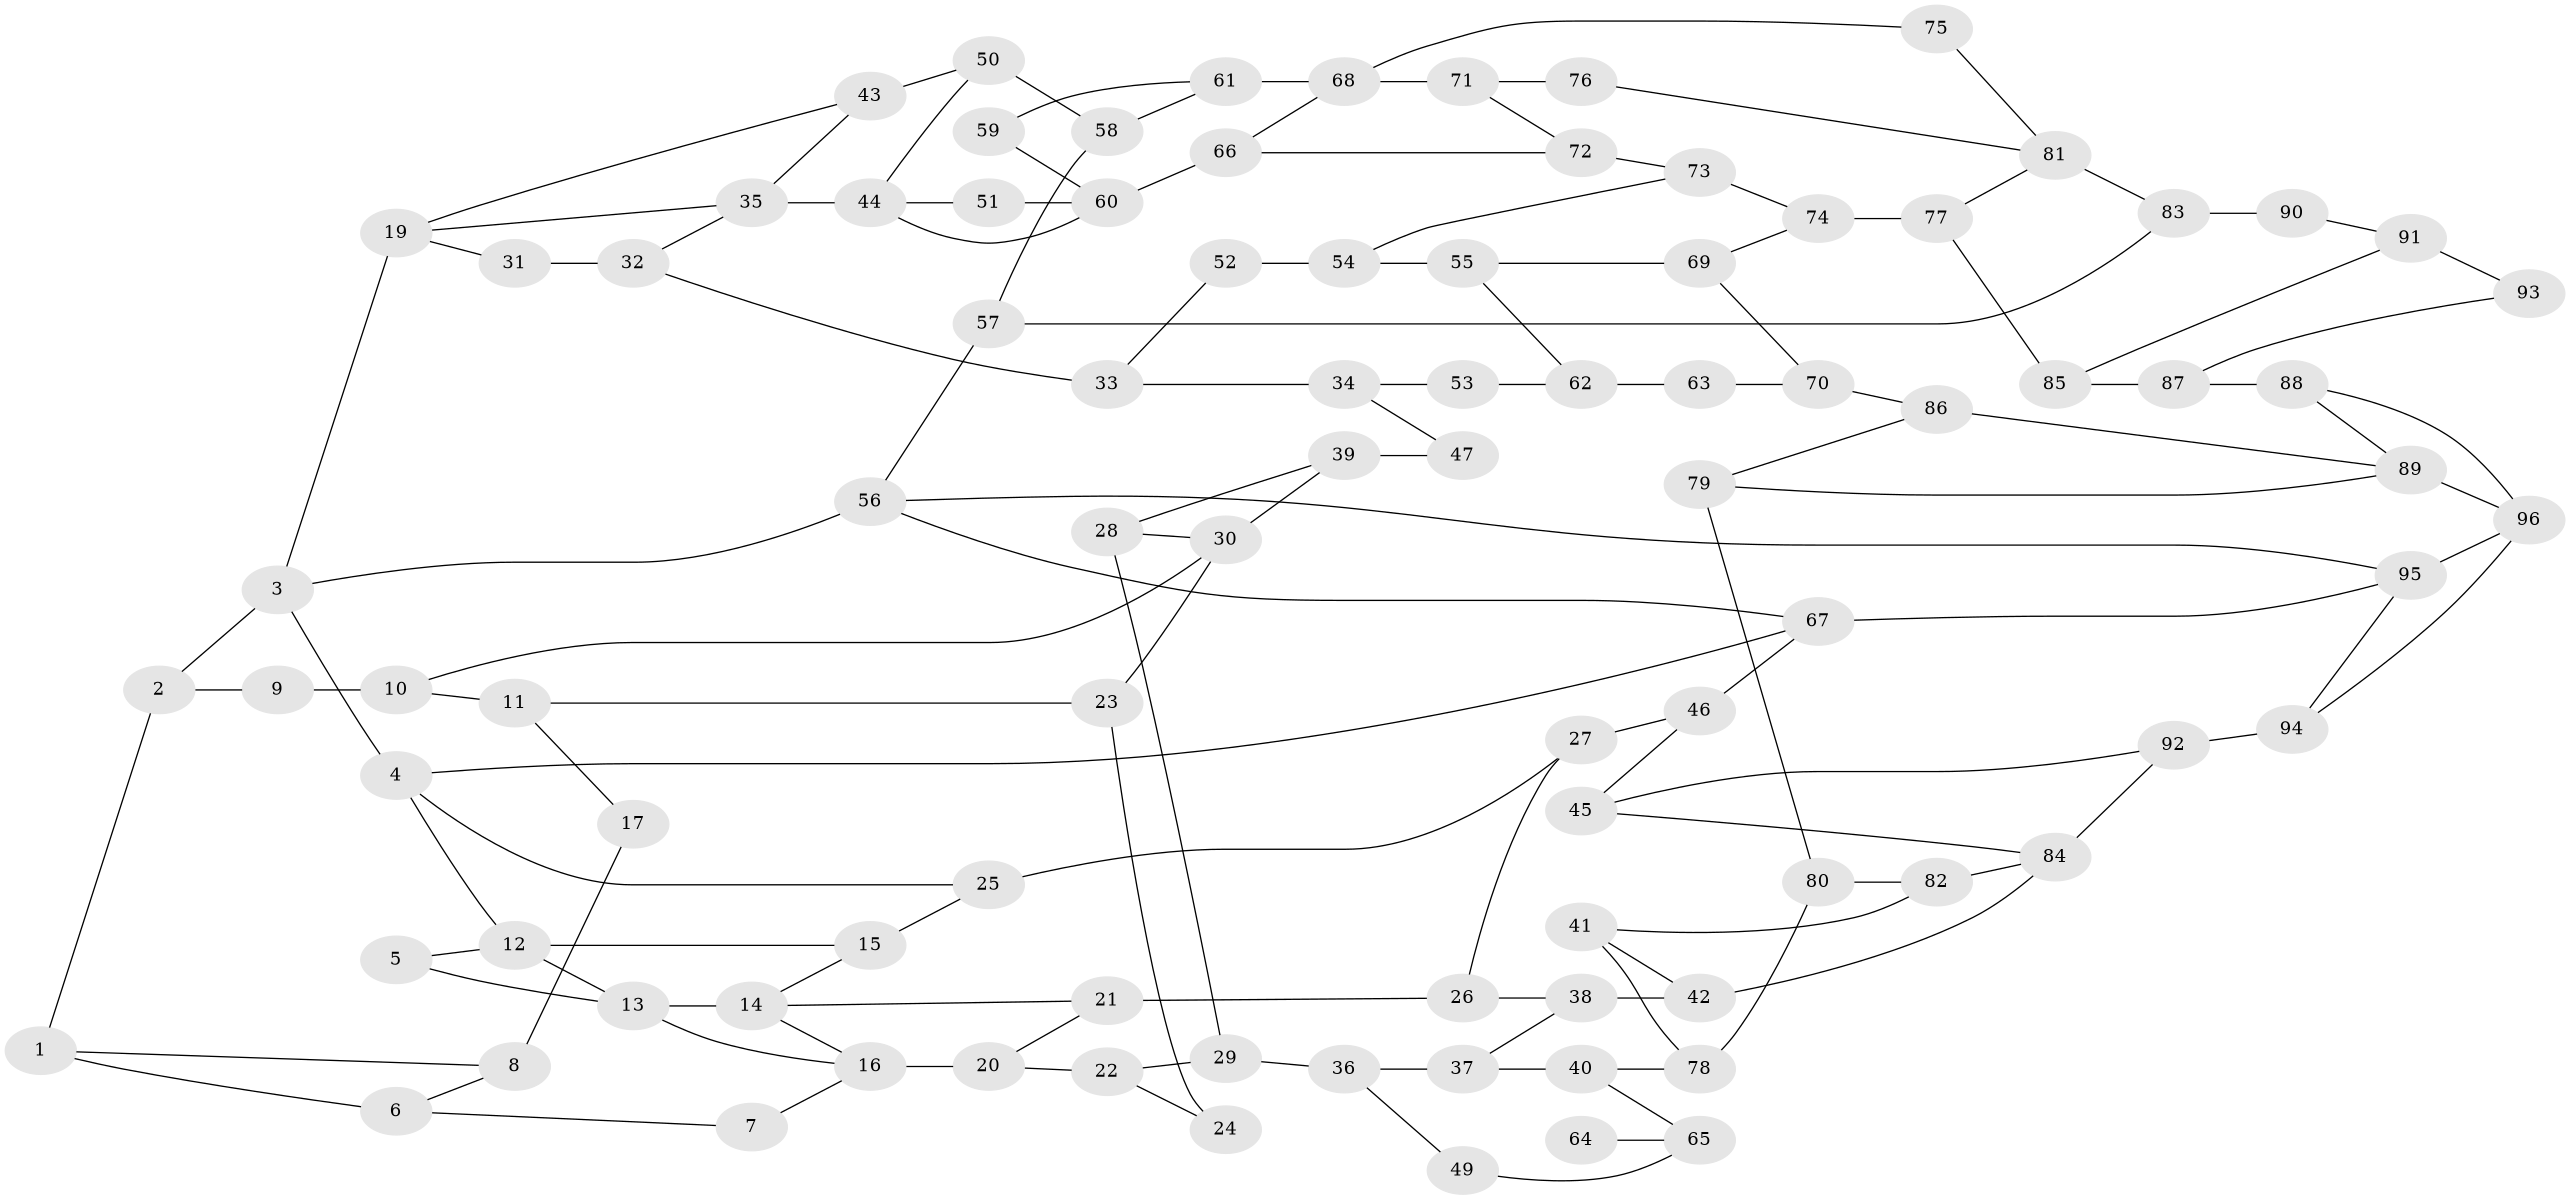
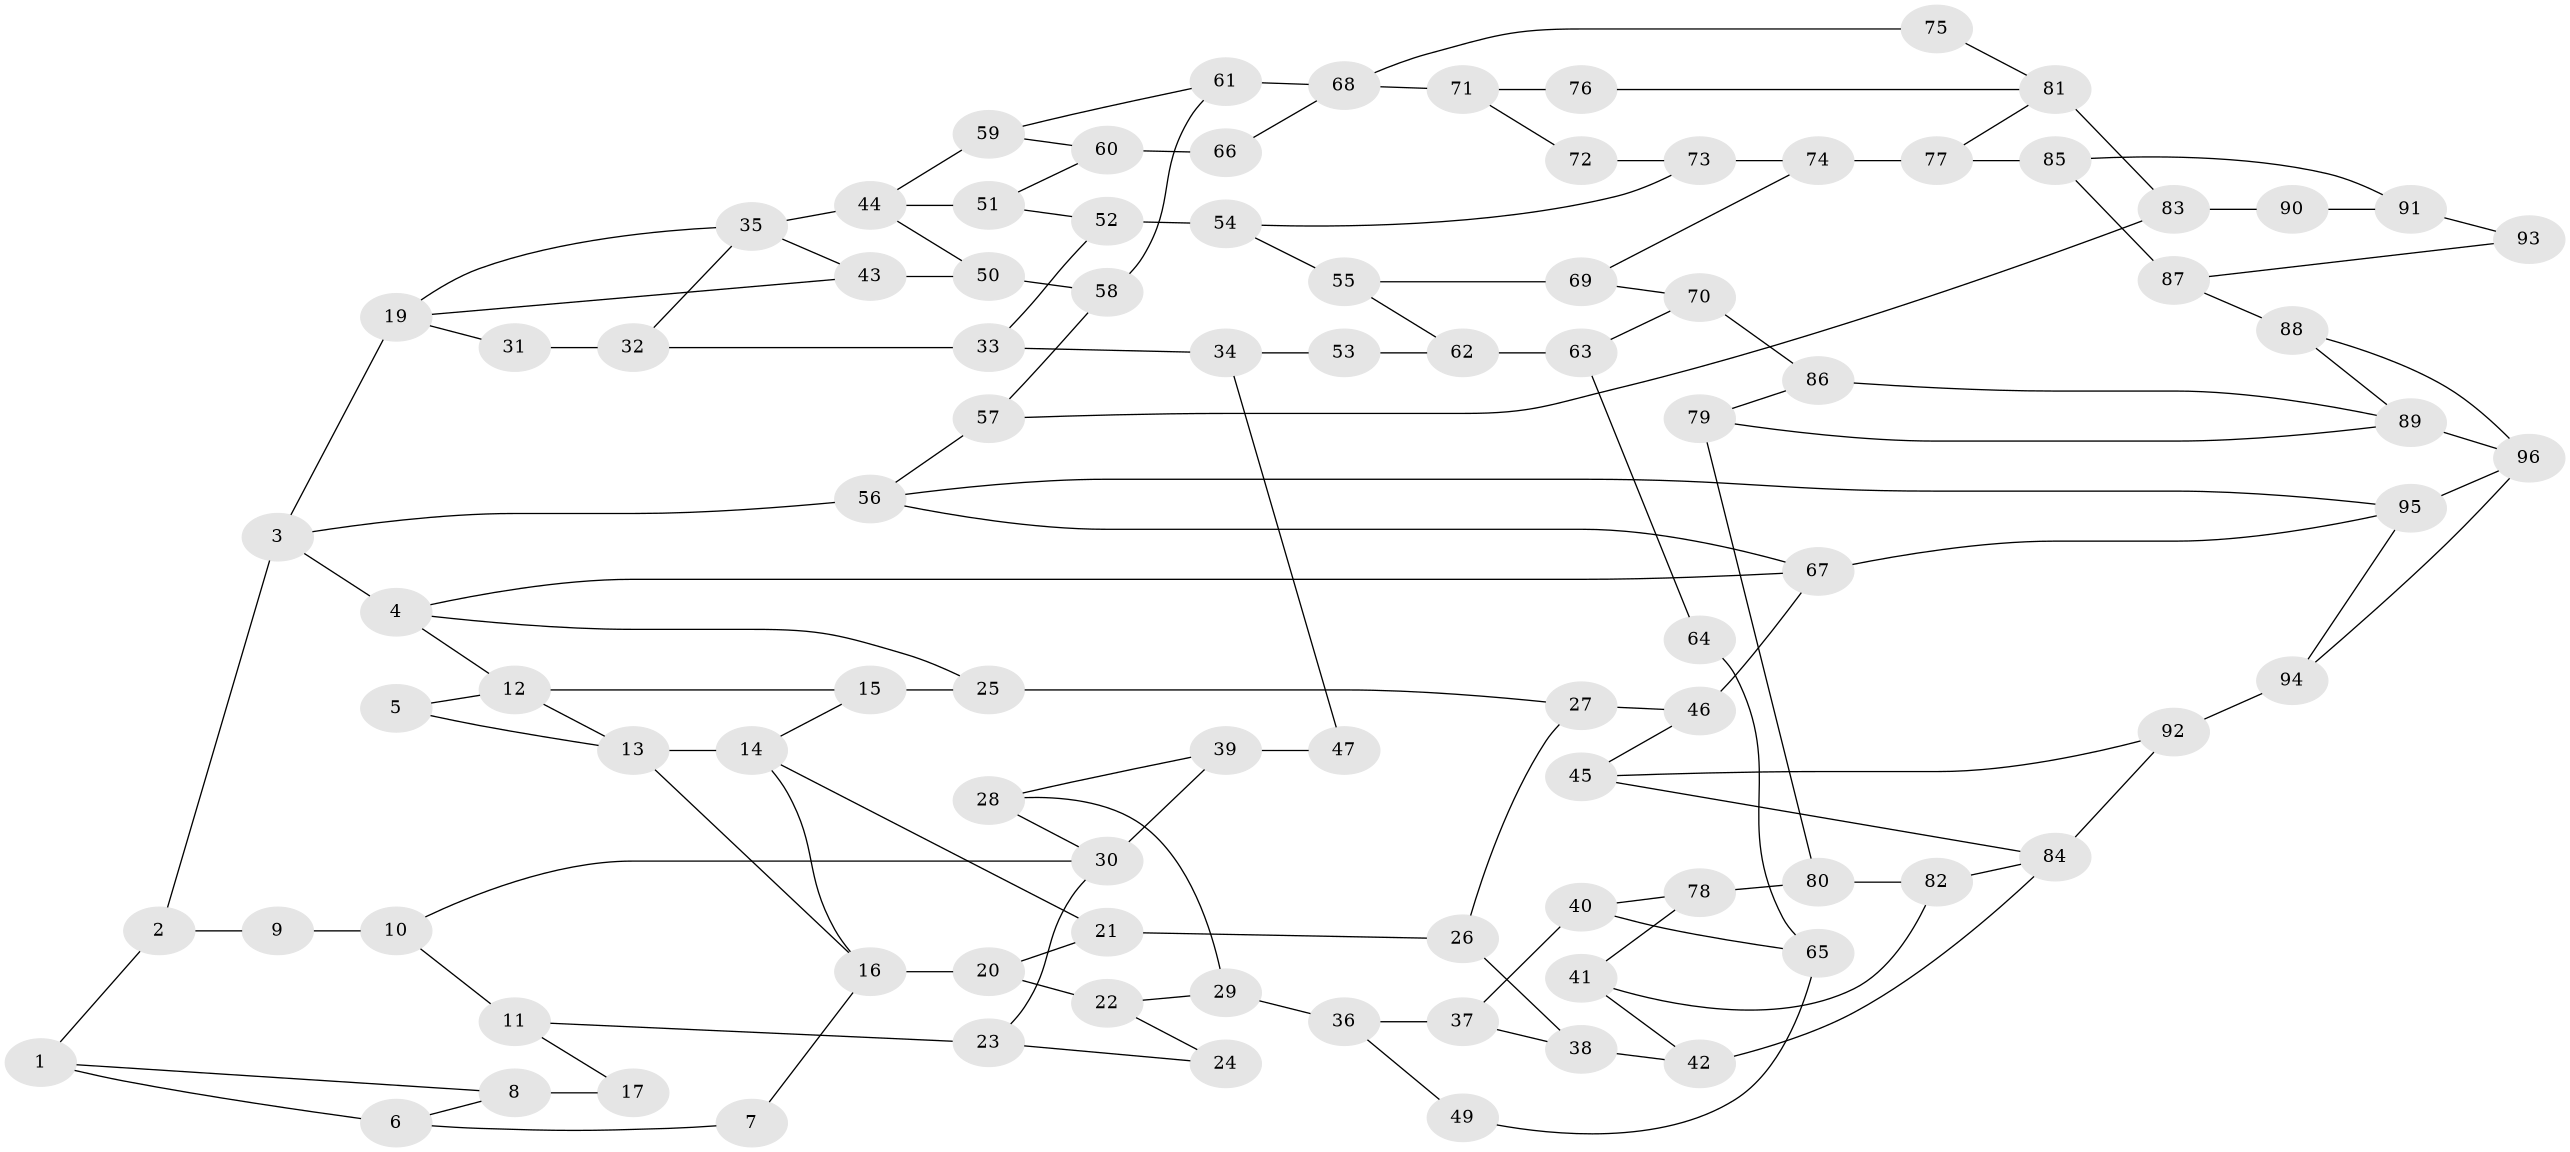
(1403, 153) -> none
none -> (1048, 213)
(989, 243) -> (930, 170)
none -> (1641, 497)
